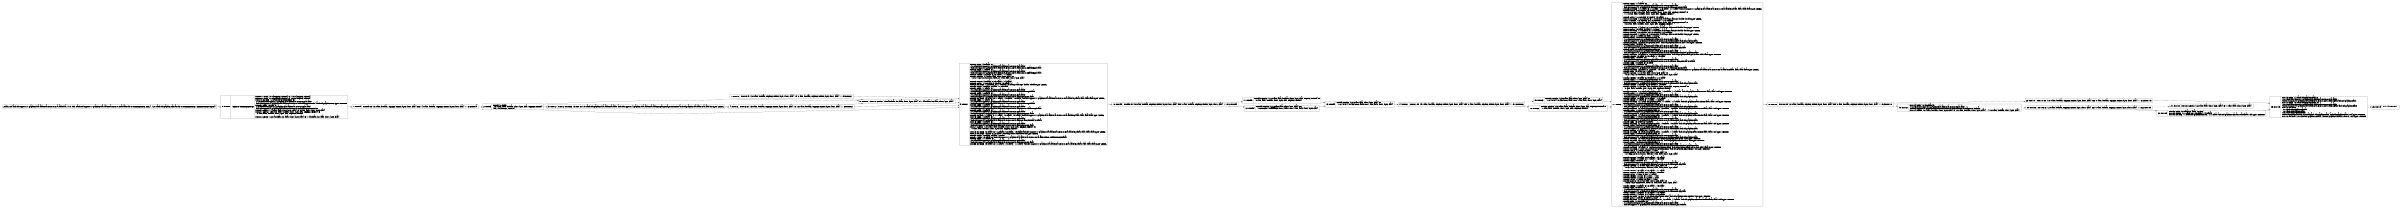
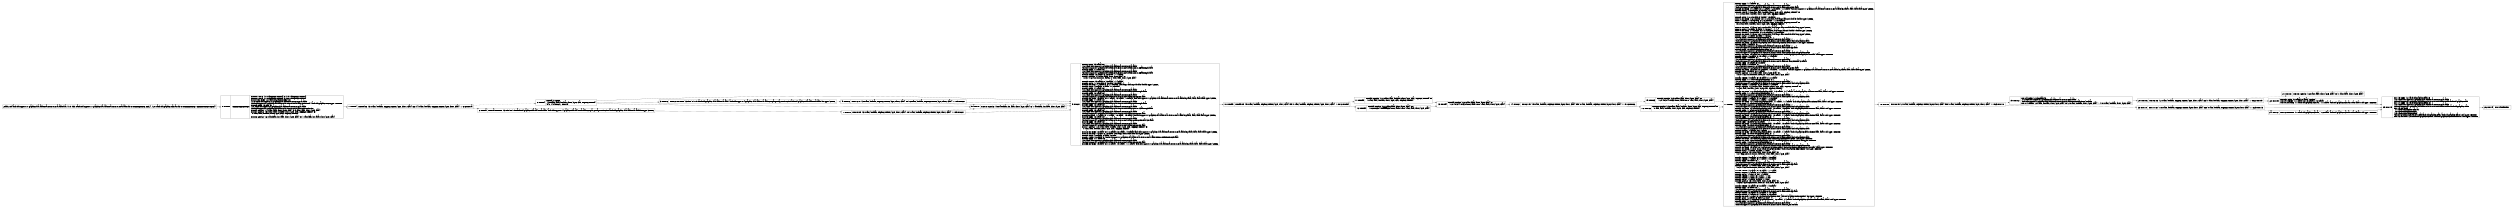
(243, 107) -> (240, 107)
none -> (566, 111)
none -> (2323, 113)
